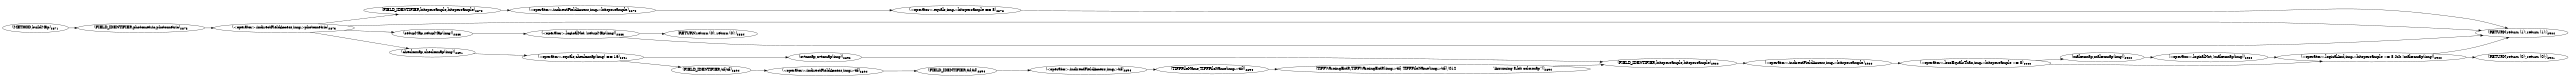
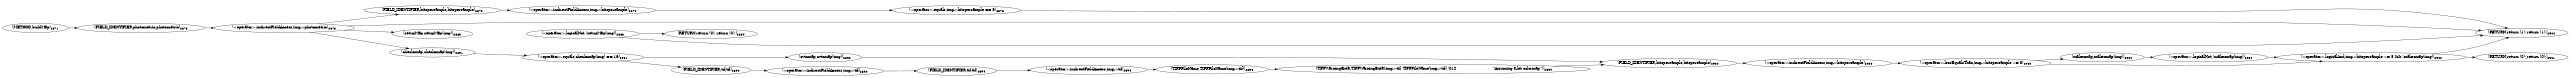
(498, 34) -> none
